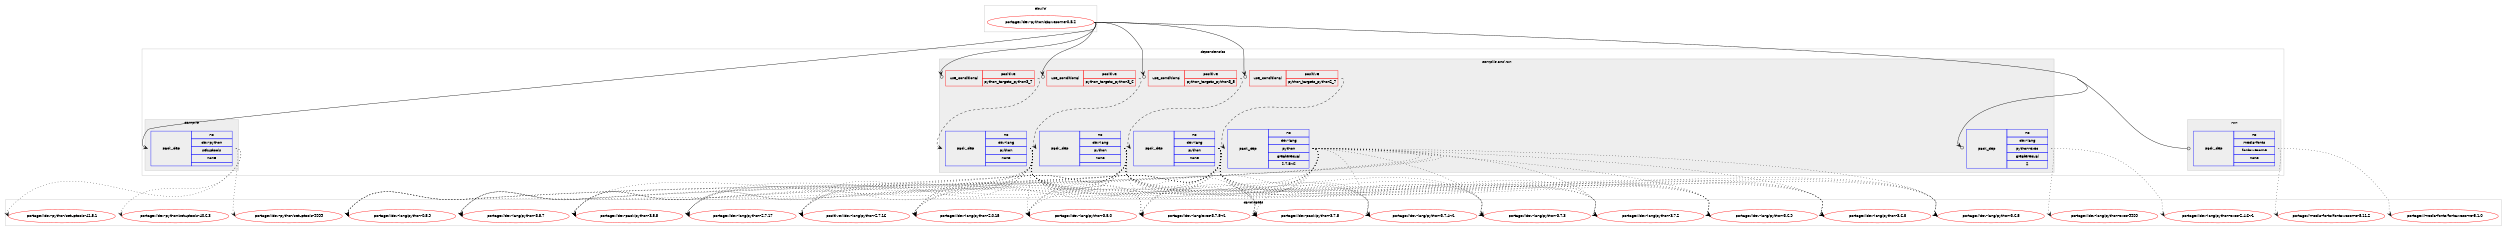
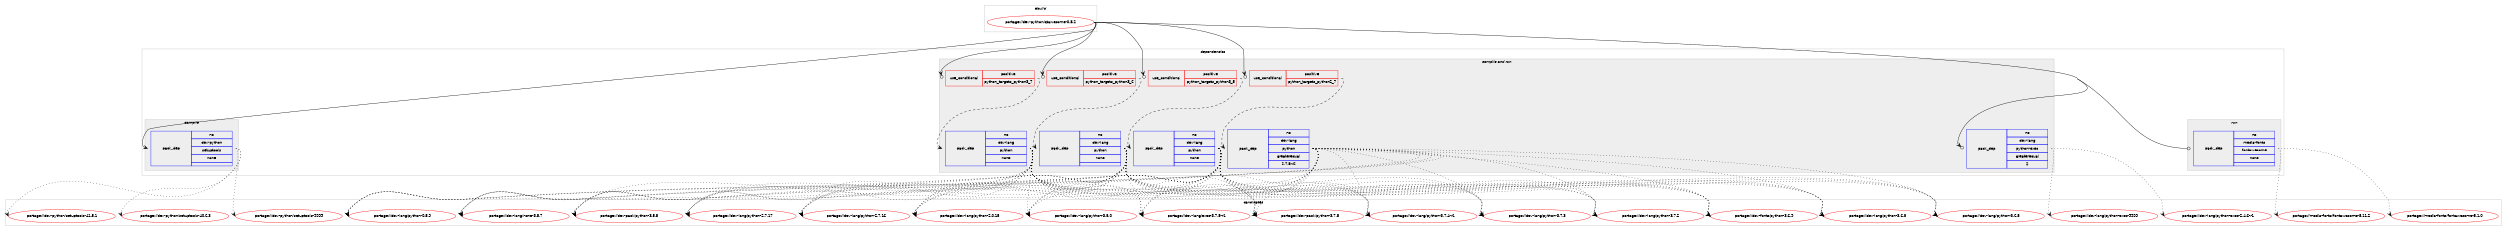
(516, 216) -> (516, 216)
(856, 216) -> (856, 216)
(1764, 216) -> (1764, 216)
